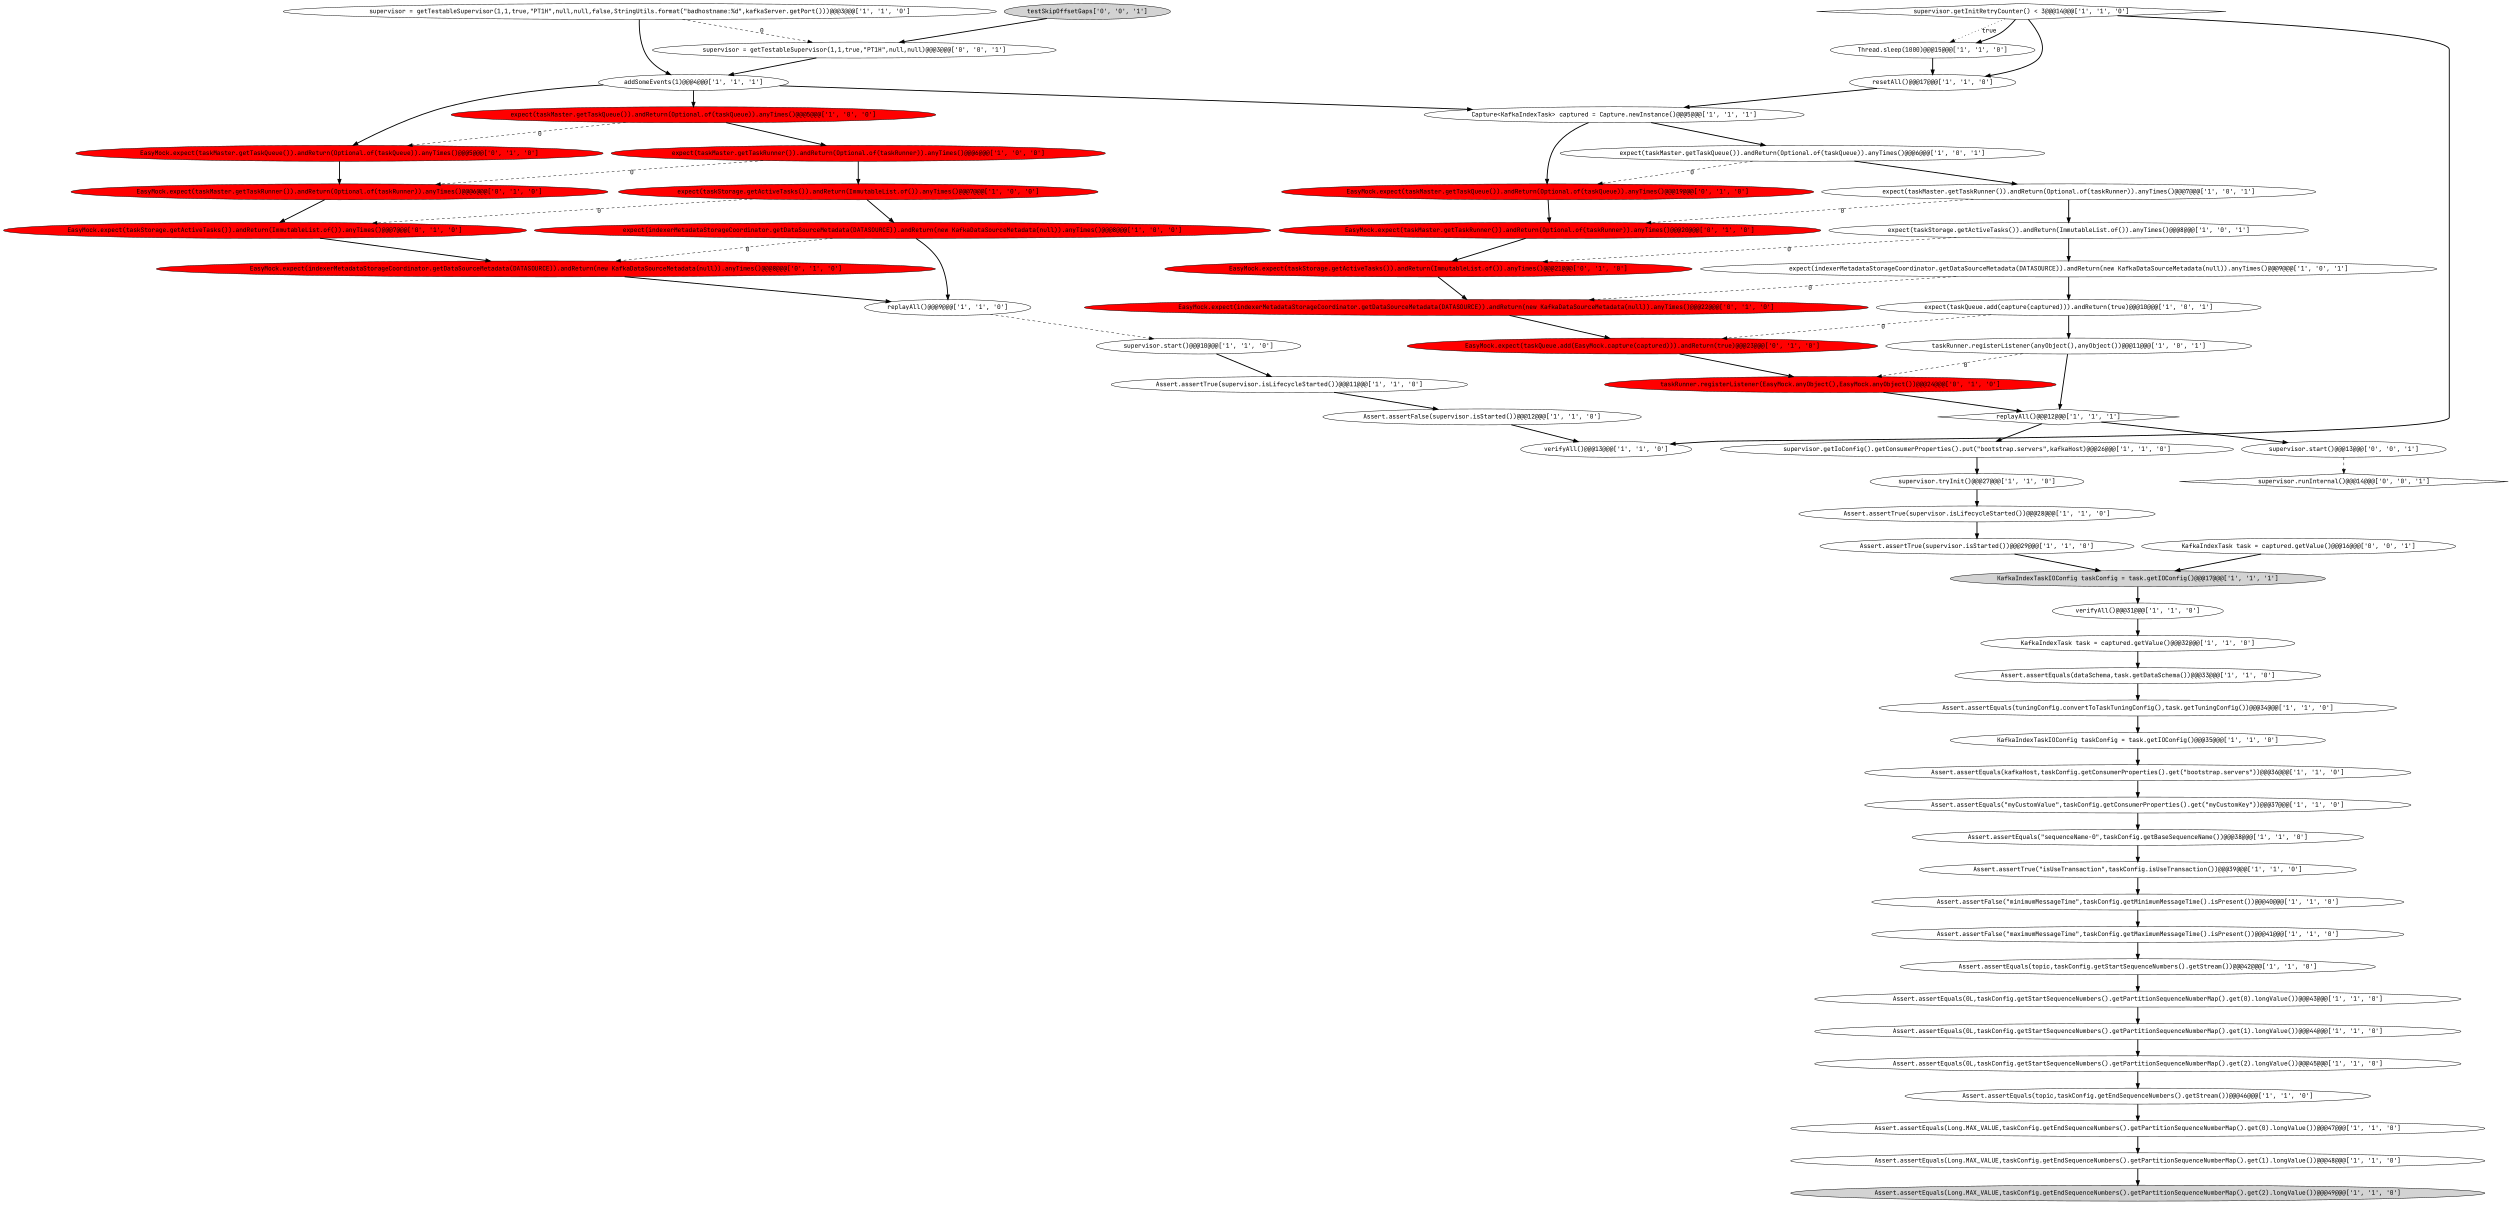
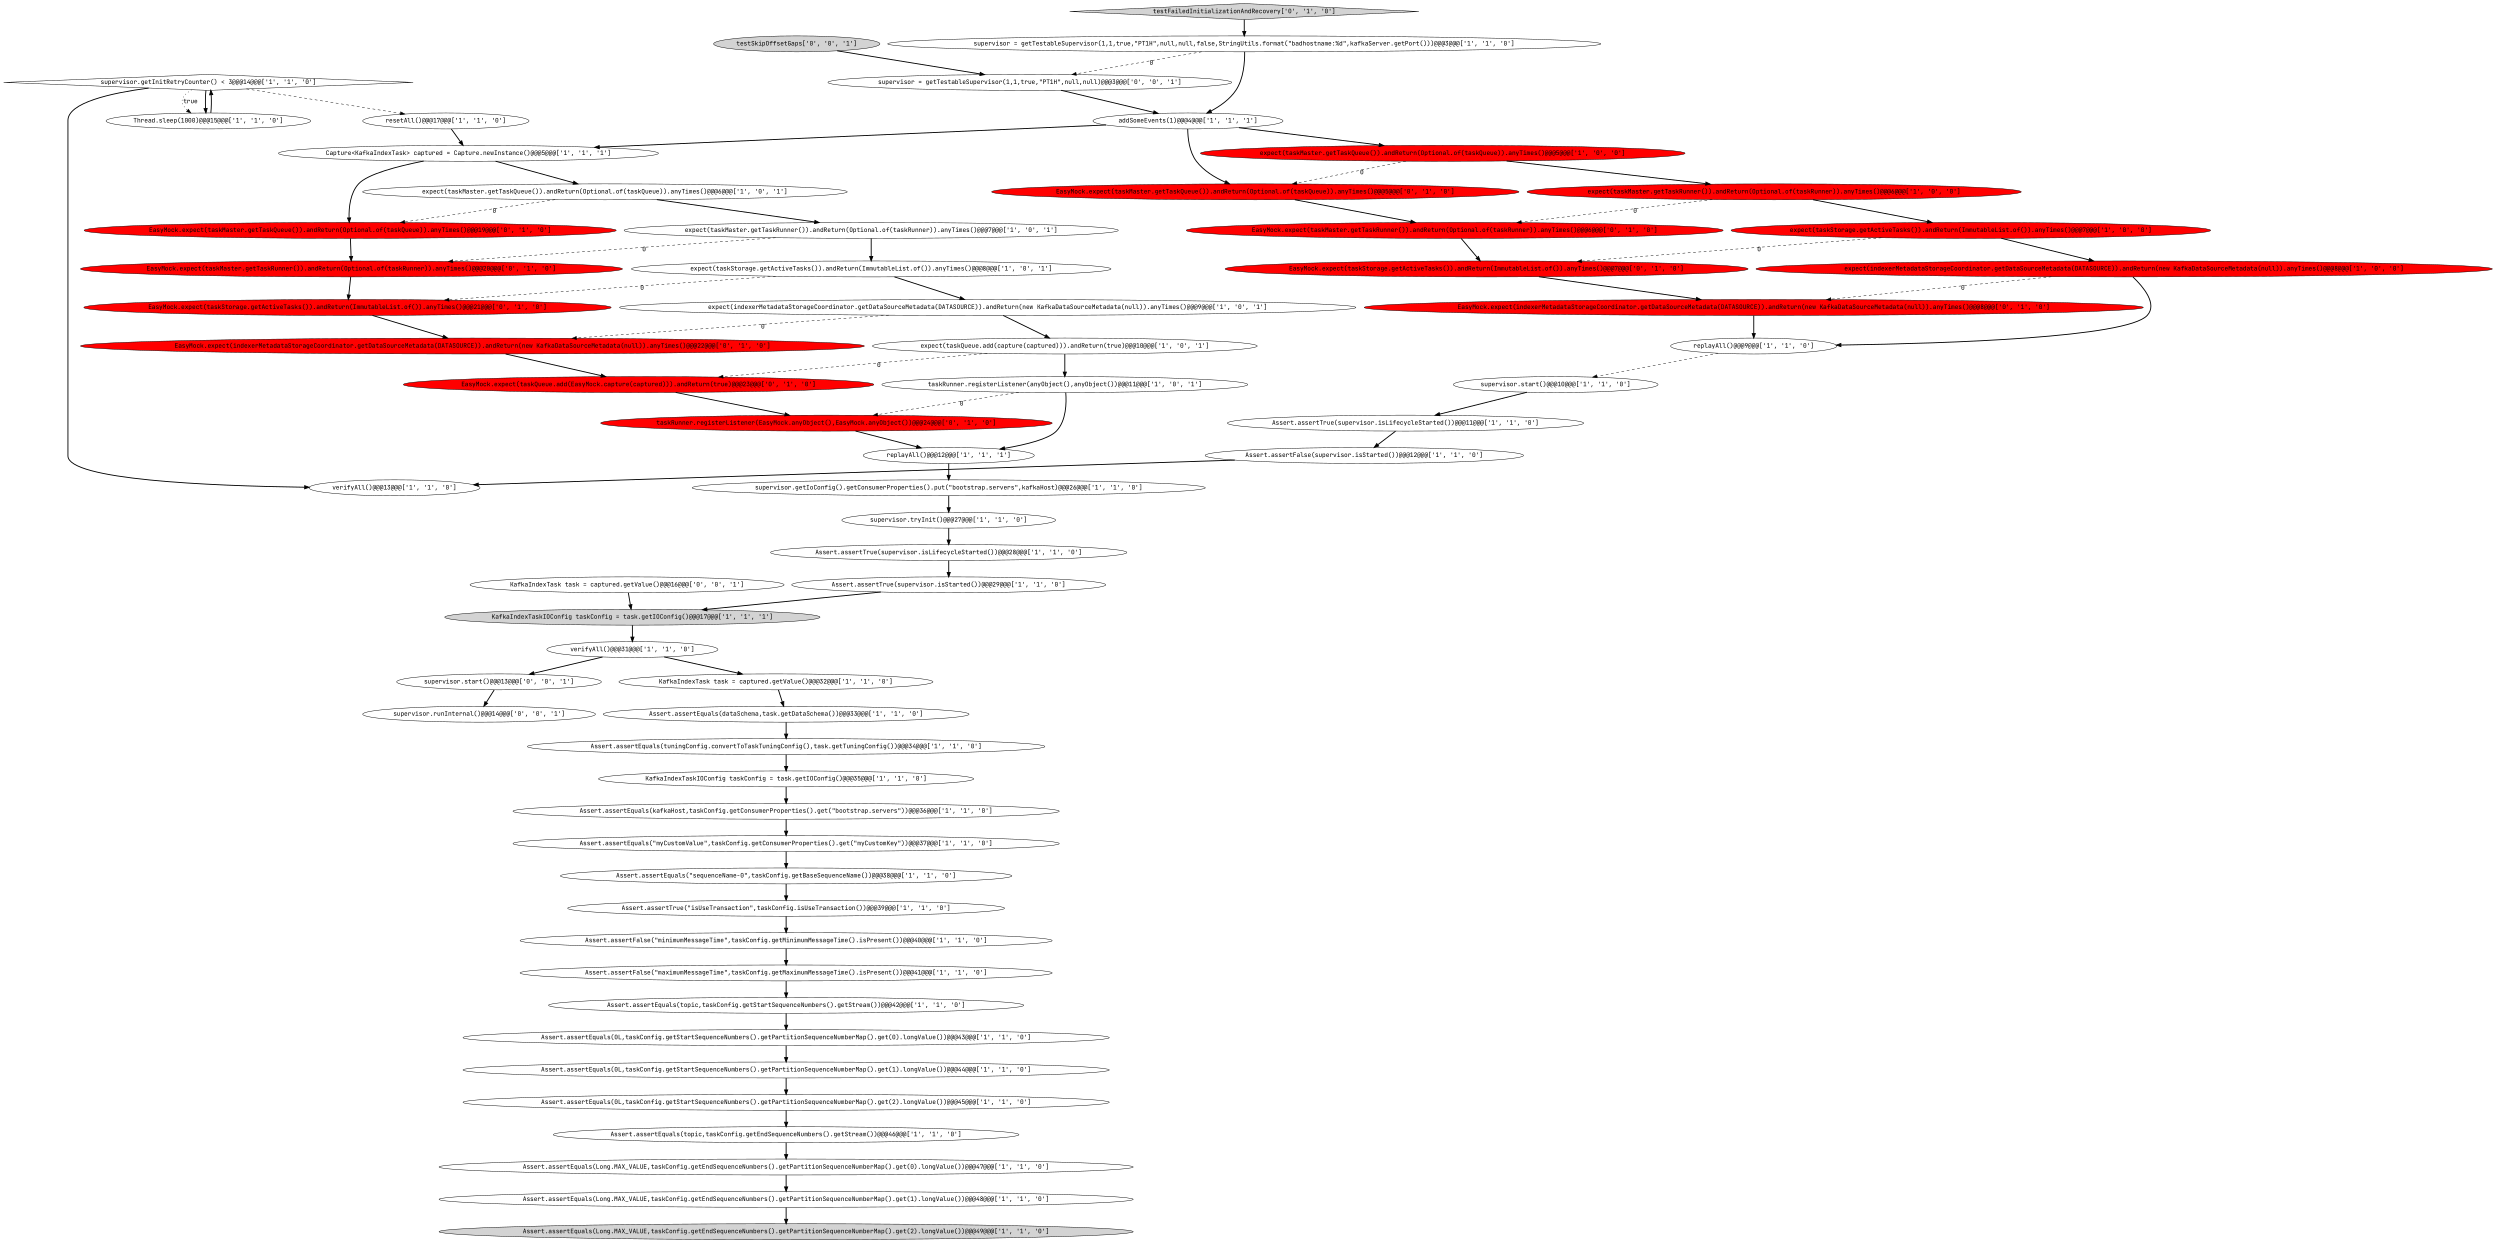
none -> (1244, 12)
(2036, 61) -> (323, 101)
(1933, 64) -> (211, 104)
(2058, 417) -> (949, 455)
(2188, 432) -> (568, 665)
(2344, 463) -> (490, 696)
(2344, 482) -> (479, 714)
